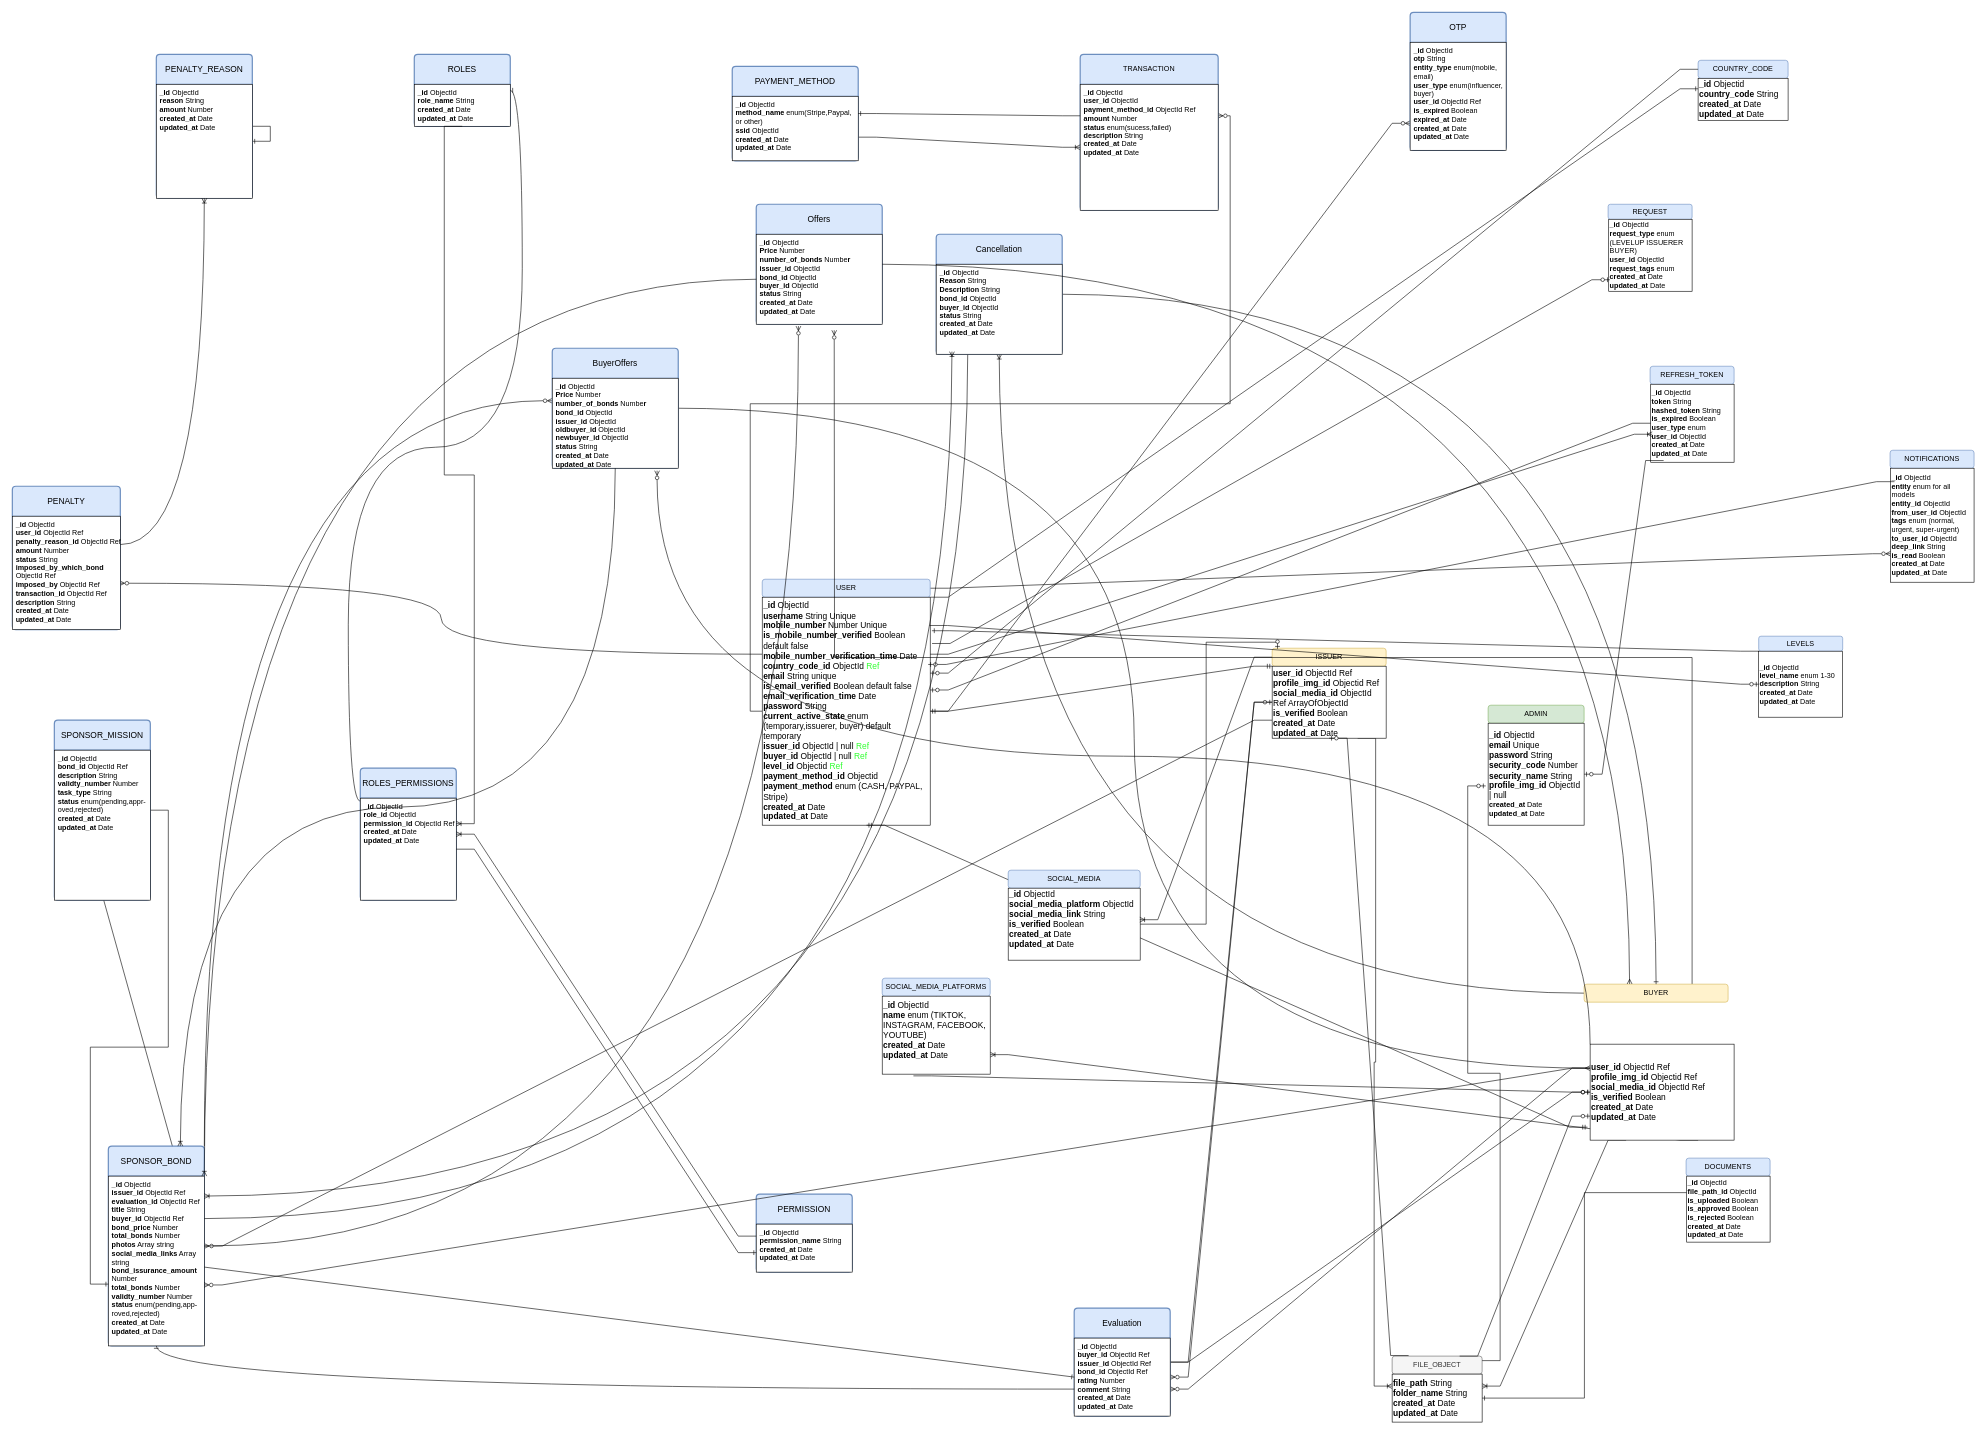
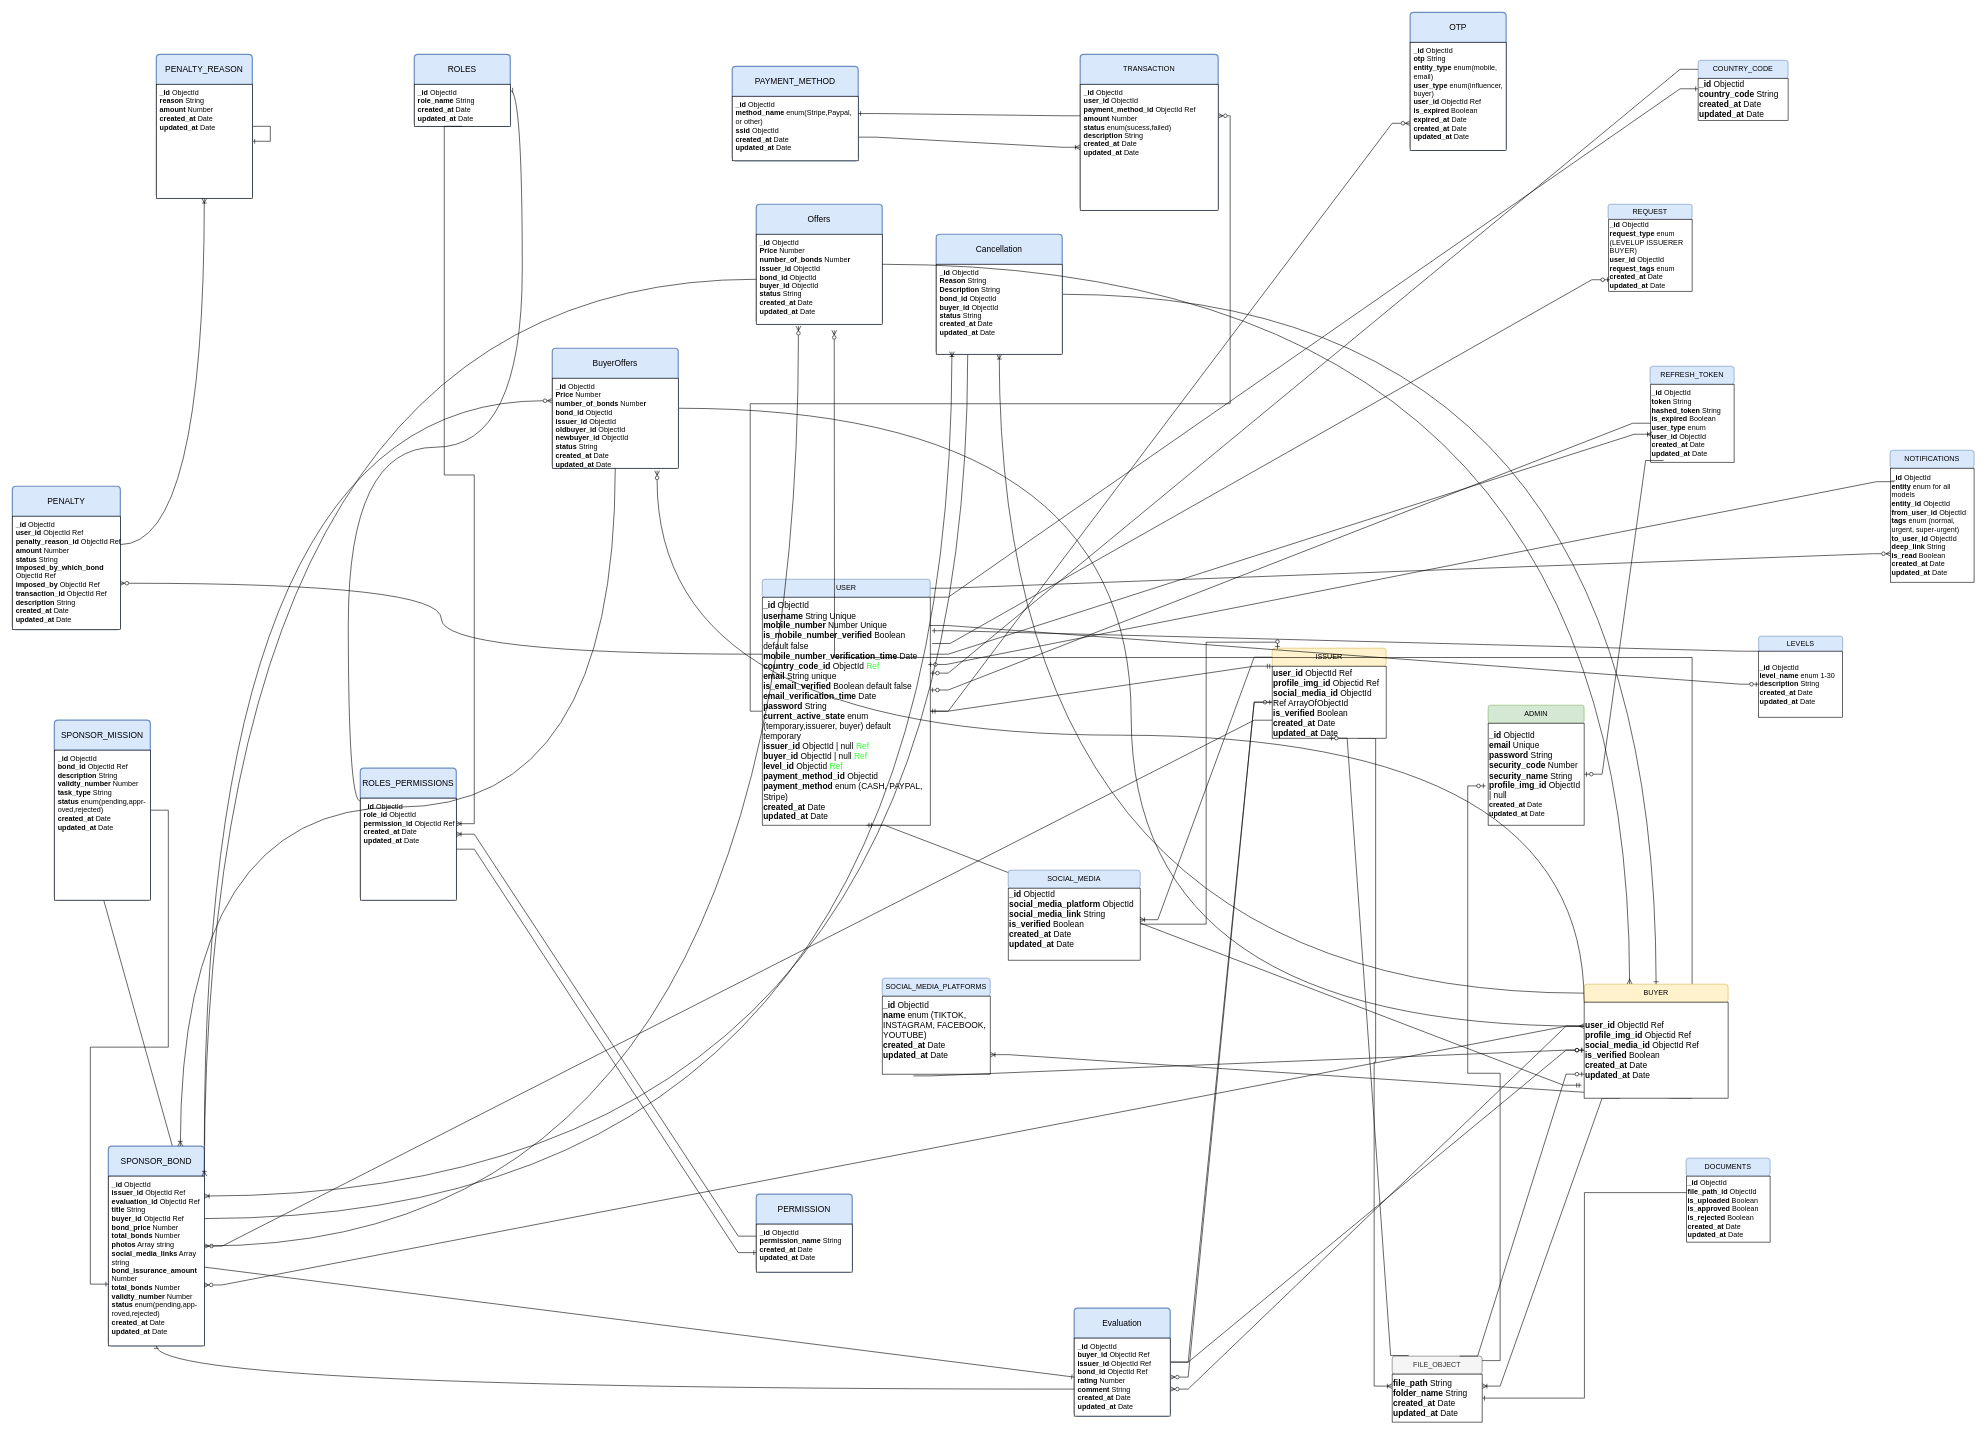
(1662, 1092) -> (1656, 1050)
